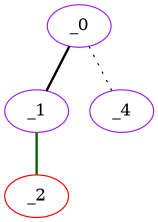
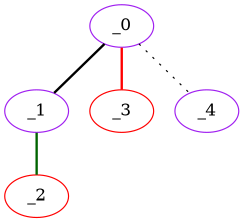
none -> (122, 111)
